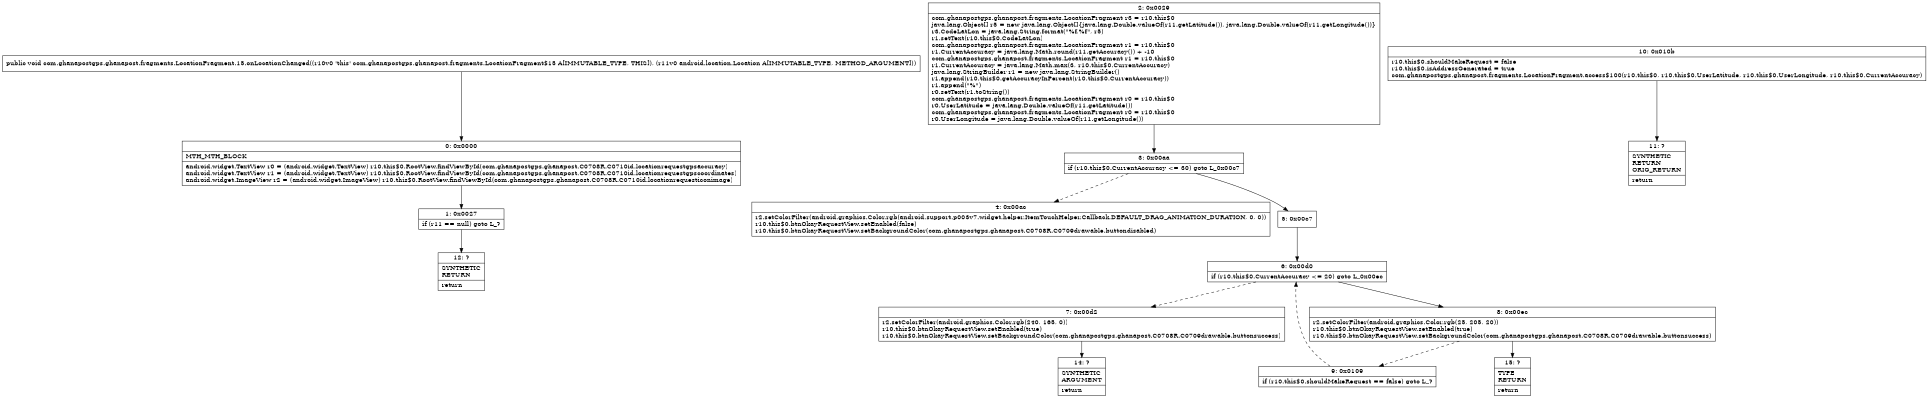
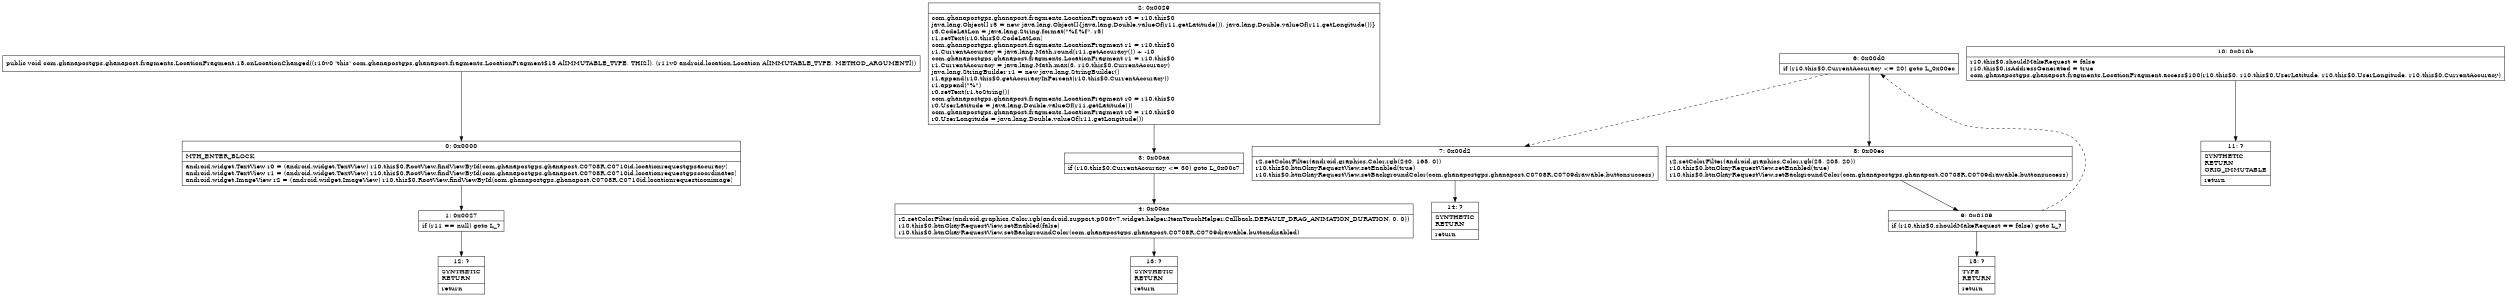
(216, 156) -> (220, 156)
(1657, 170) -> (2236, 170)
(1093, 187) -> (1154, 186)
(1297, 219) -> none
none -> (1154, 275)
(1512, 347) -> (1977, 241)
(1421, 353) -> (1927, 194)
(1082, 380) -> (1450, 224)
